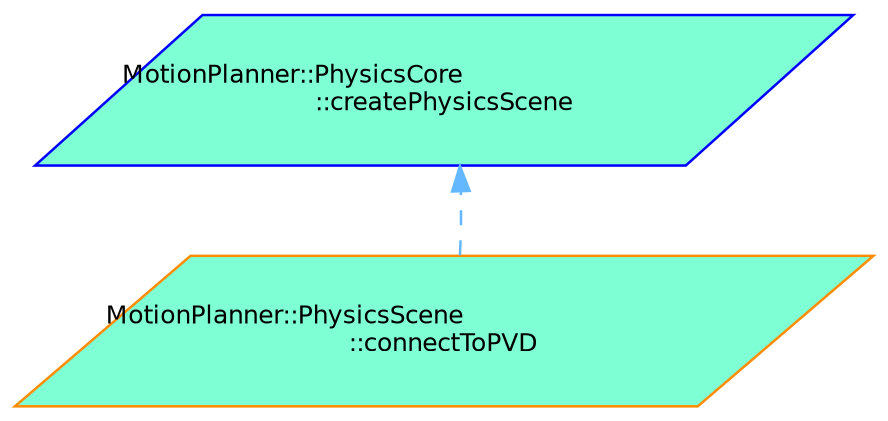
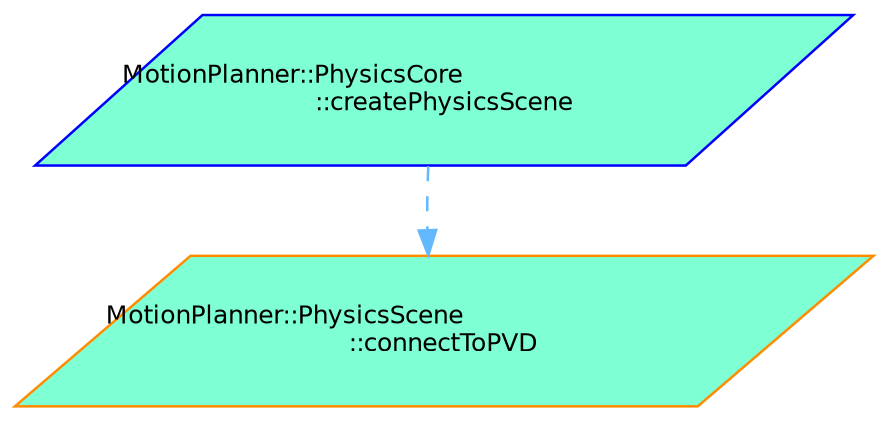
(461, 223) -> (427, 198)
